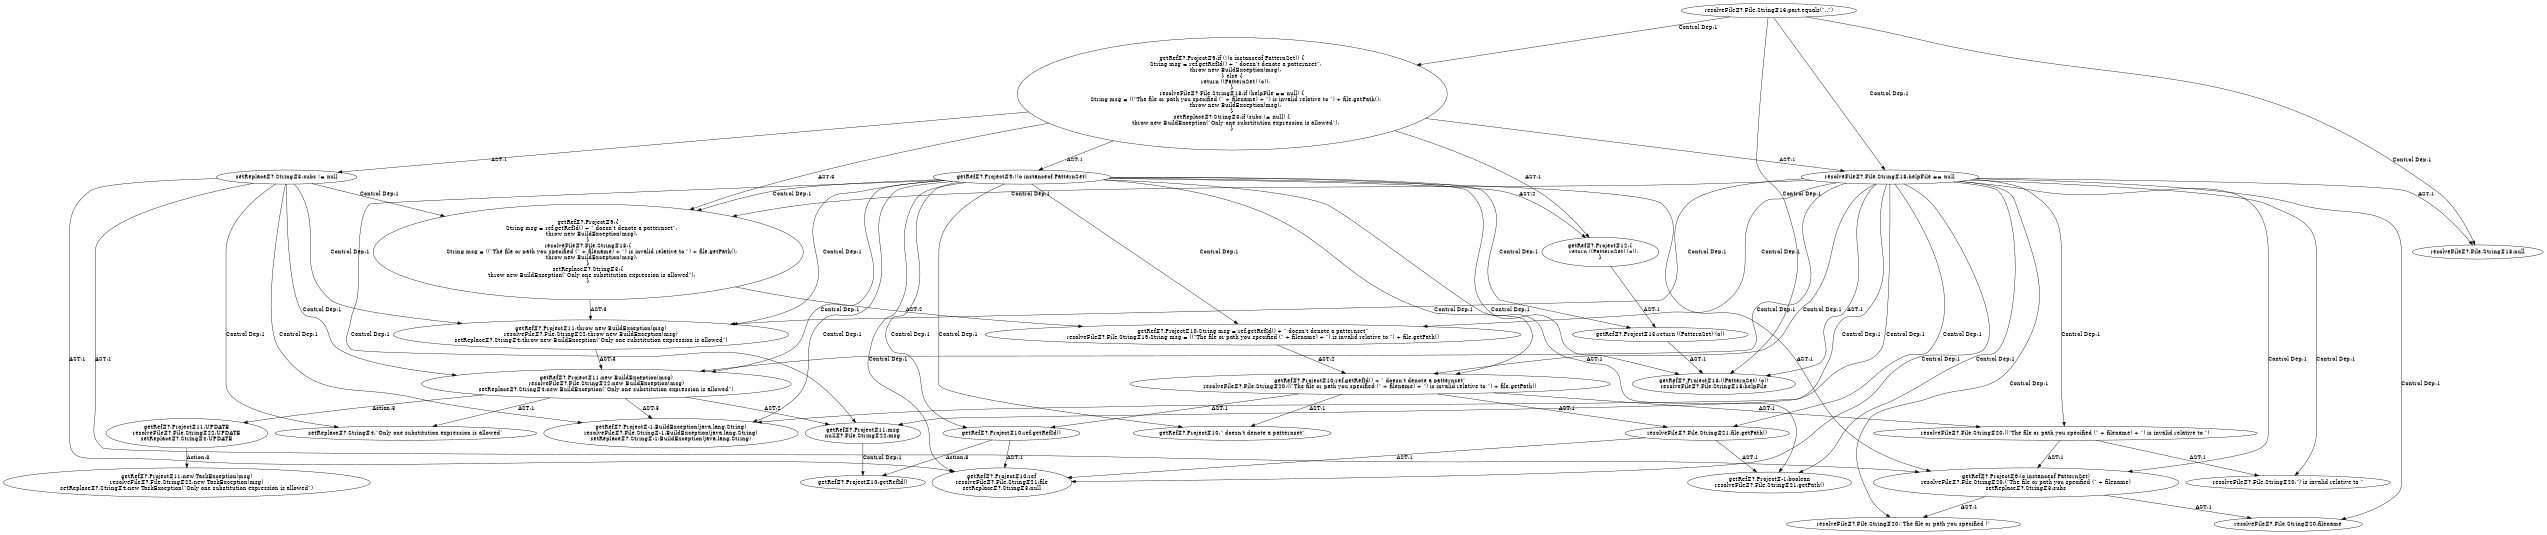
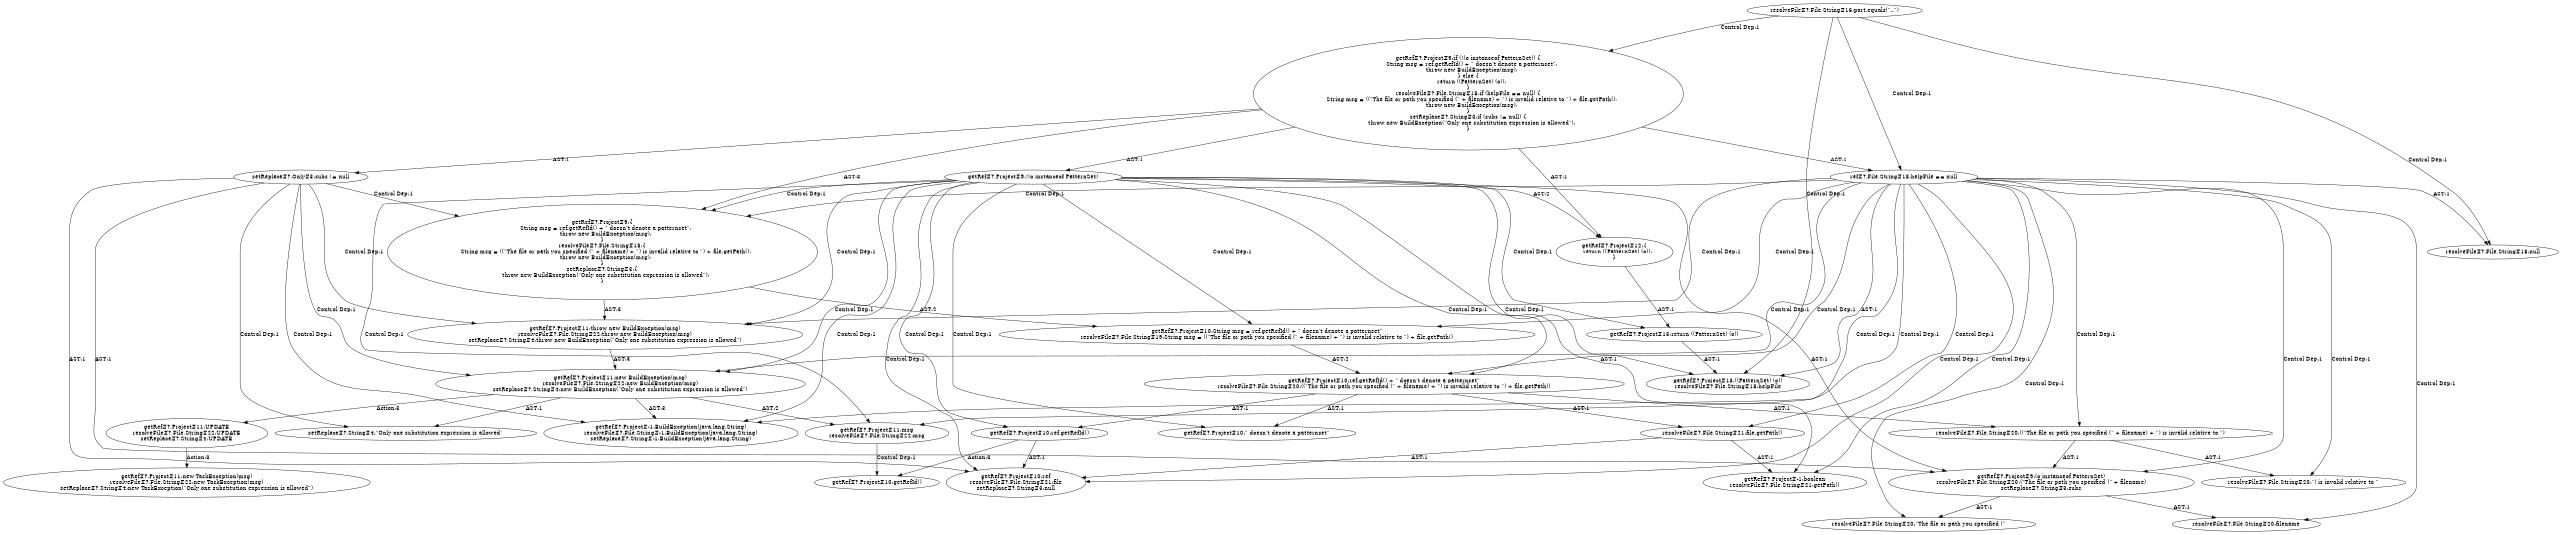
(287, 177) -> (301, 177)
(1890, 177) -> (1904, 177)
(863, 433) -> (877, 433)
